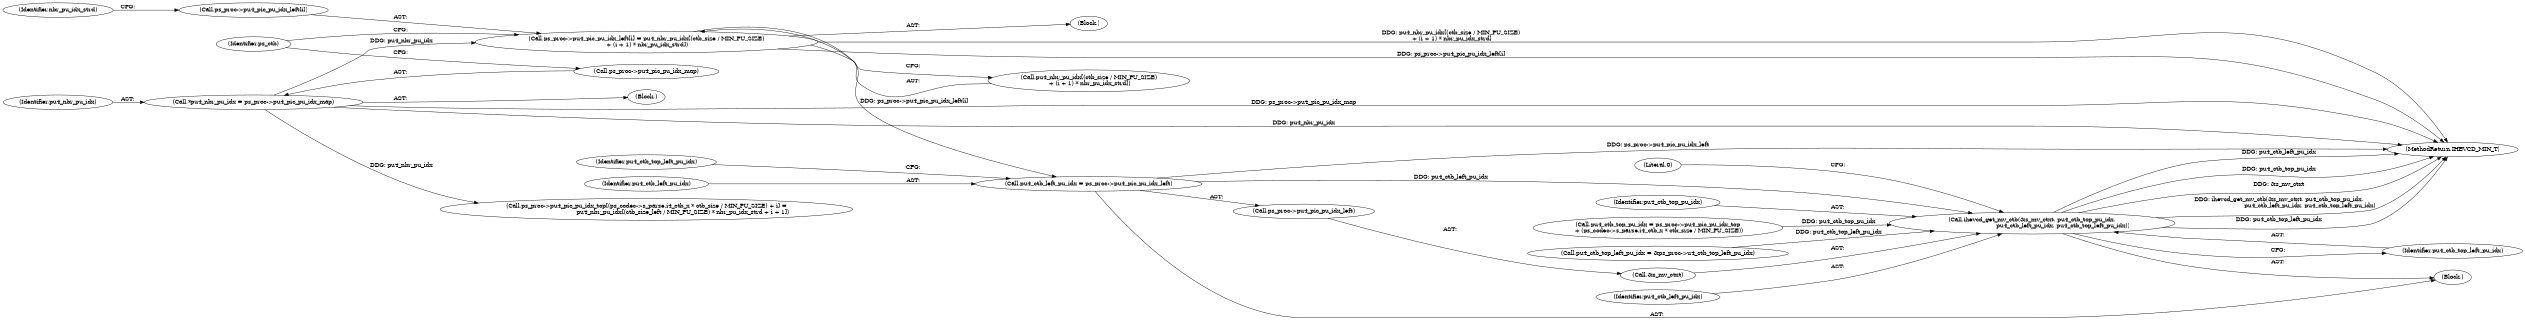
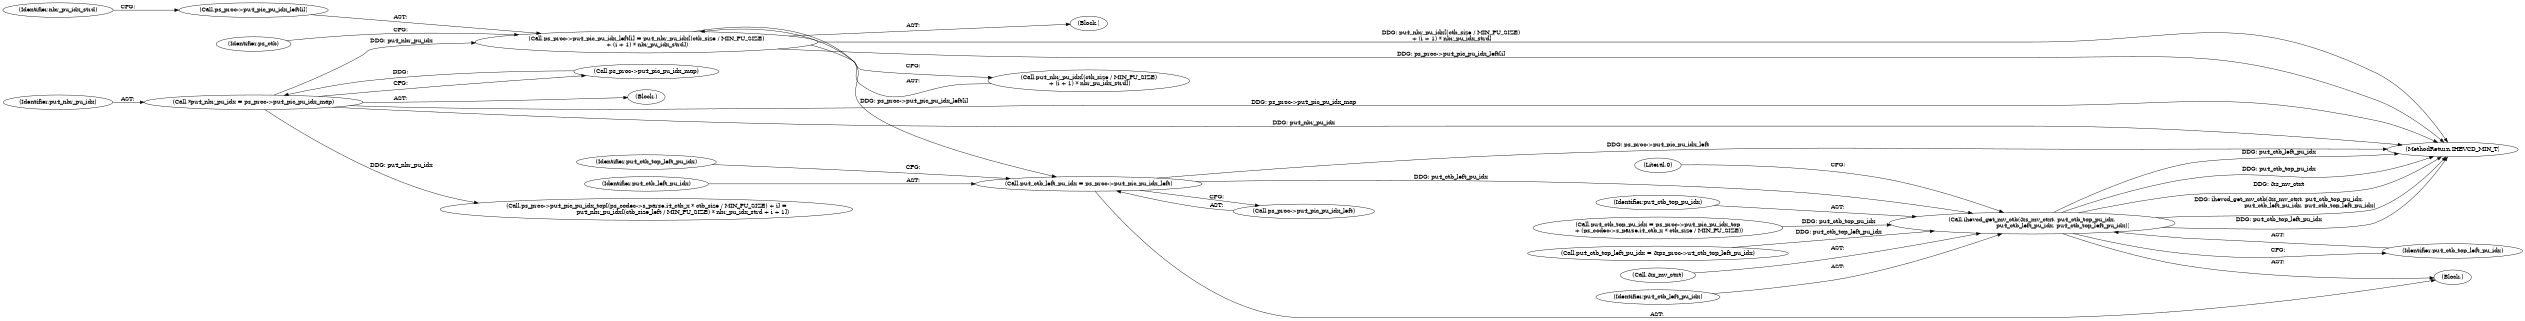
(431, 60) -> (450, 85)
(401, 72) -> (401, 72)
(1218, 197) -> (1218, 197)
(1471, 254) -> (1177, 204)
